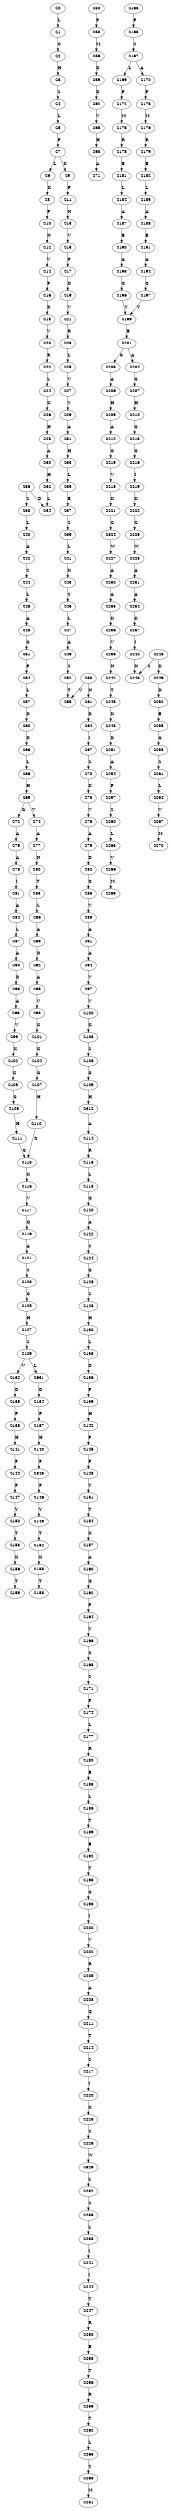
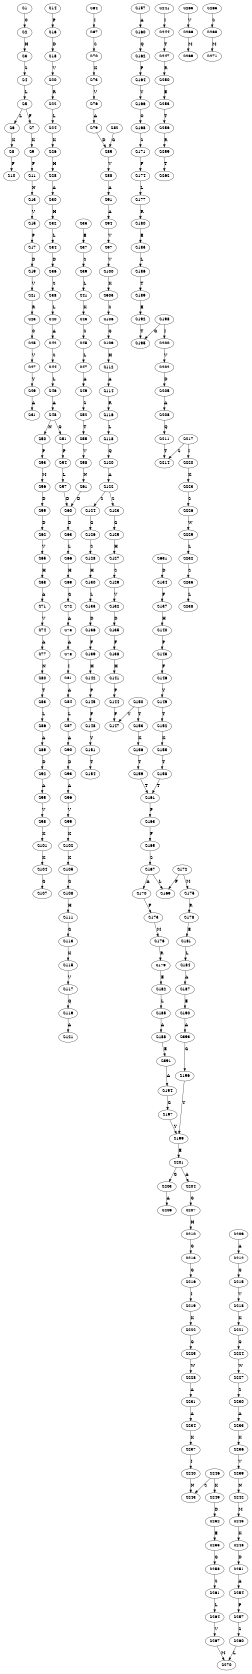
(58, 9) -> none
(122, 91) -> (175, 881)
(53, 163) -> (19, 115)
(47, 248) -> none
(146, 248) -> (166, 1061)
(122, 272) -> (185, 1037)
(69, 355) -> (34, 332)
(111, 402) -> none
none -> (48, 426)
(68, 463) -> none
(36, 498) -> (53, 258)
(111, 535) -> (239, 1354)
(112, 571) -> (240, 1390)
(79, 689) -> (83, 450)
(112, 690) -> (241, 1510)
(88, 713) -> (77, 498)
none -> (150, 798)
(31, 809) -> (42, 617)
(111, 833) -> (233, 1652)
(88, 856) -> (100, 139)
(88, 1037) -> (109, 296)
(88, 1109) -> (109, 367)
(36, 1124) -> none
(27, 1269) -> (111, 498)
(32, 1365) -> none
(39, 1474) -> (162, 654)
(15, 1508) -> (127, 713)
(88, 1532) -> none
(88, 1891) -> (153, 330)
(90, 1964) -> (166, 379)
(88, 2059) -> (177, 450)
(88, 2168) -> (188, 535)
(88, 2250) -> none
(88, 2441) -> none
(88, 2502) -> (212, 56)
